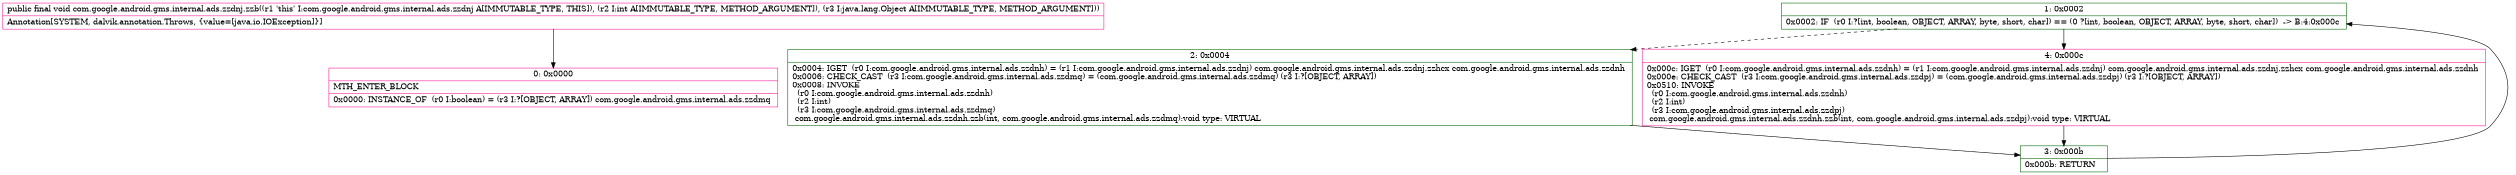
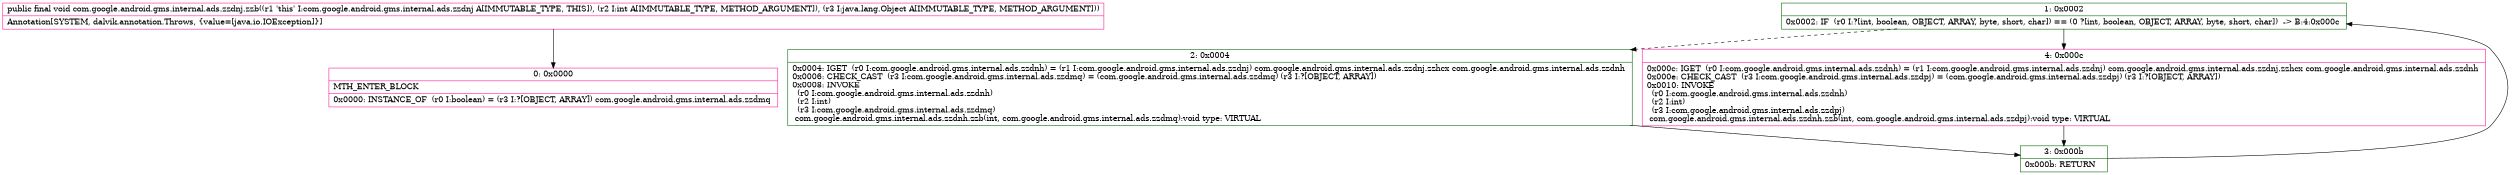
(1683, 86) -> (1683, 86)
